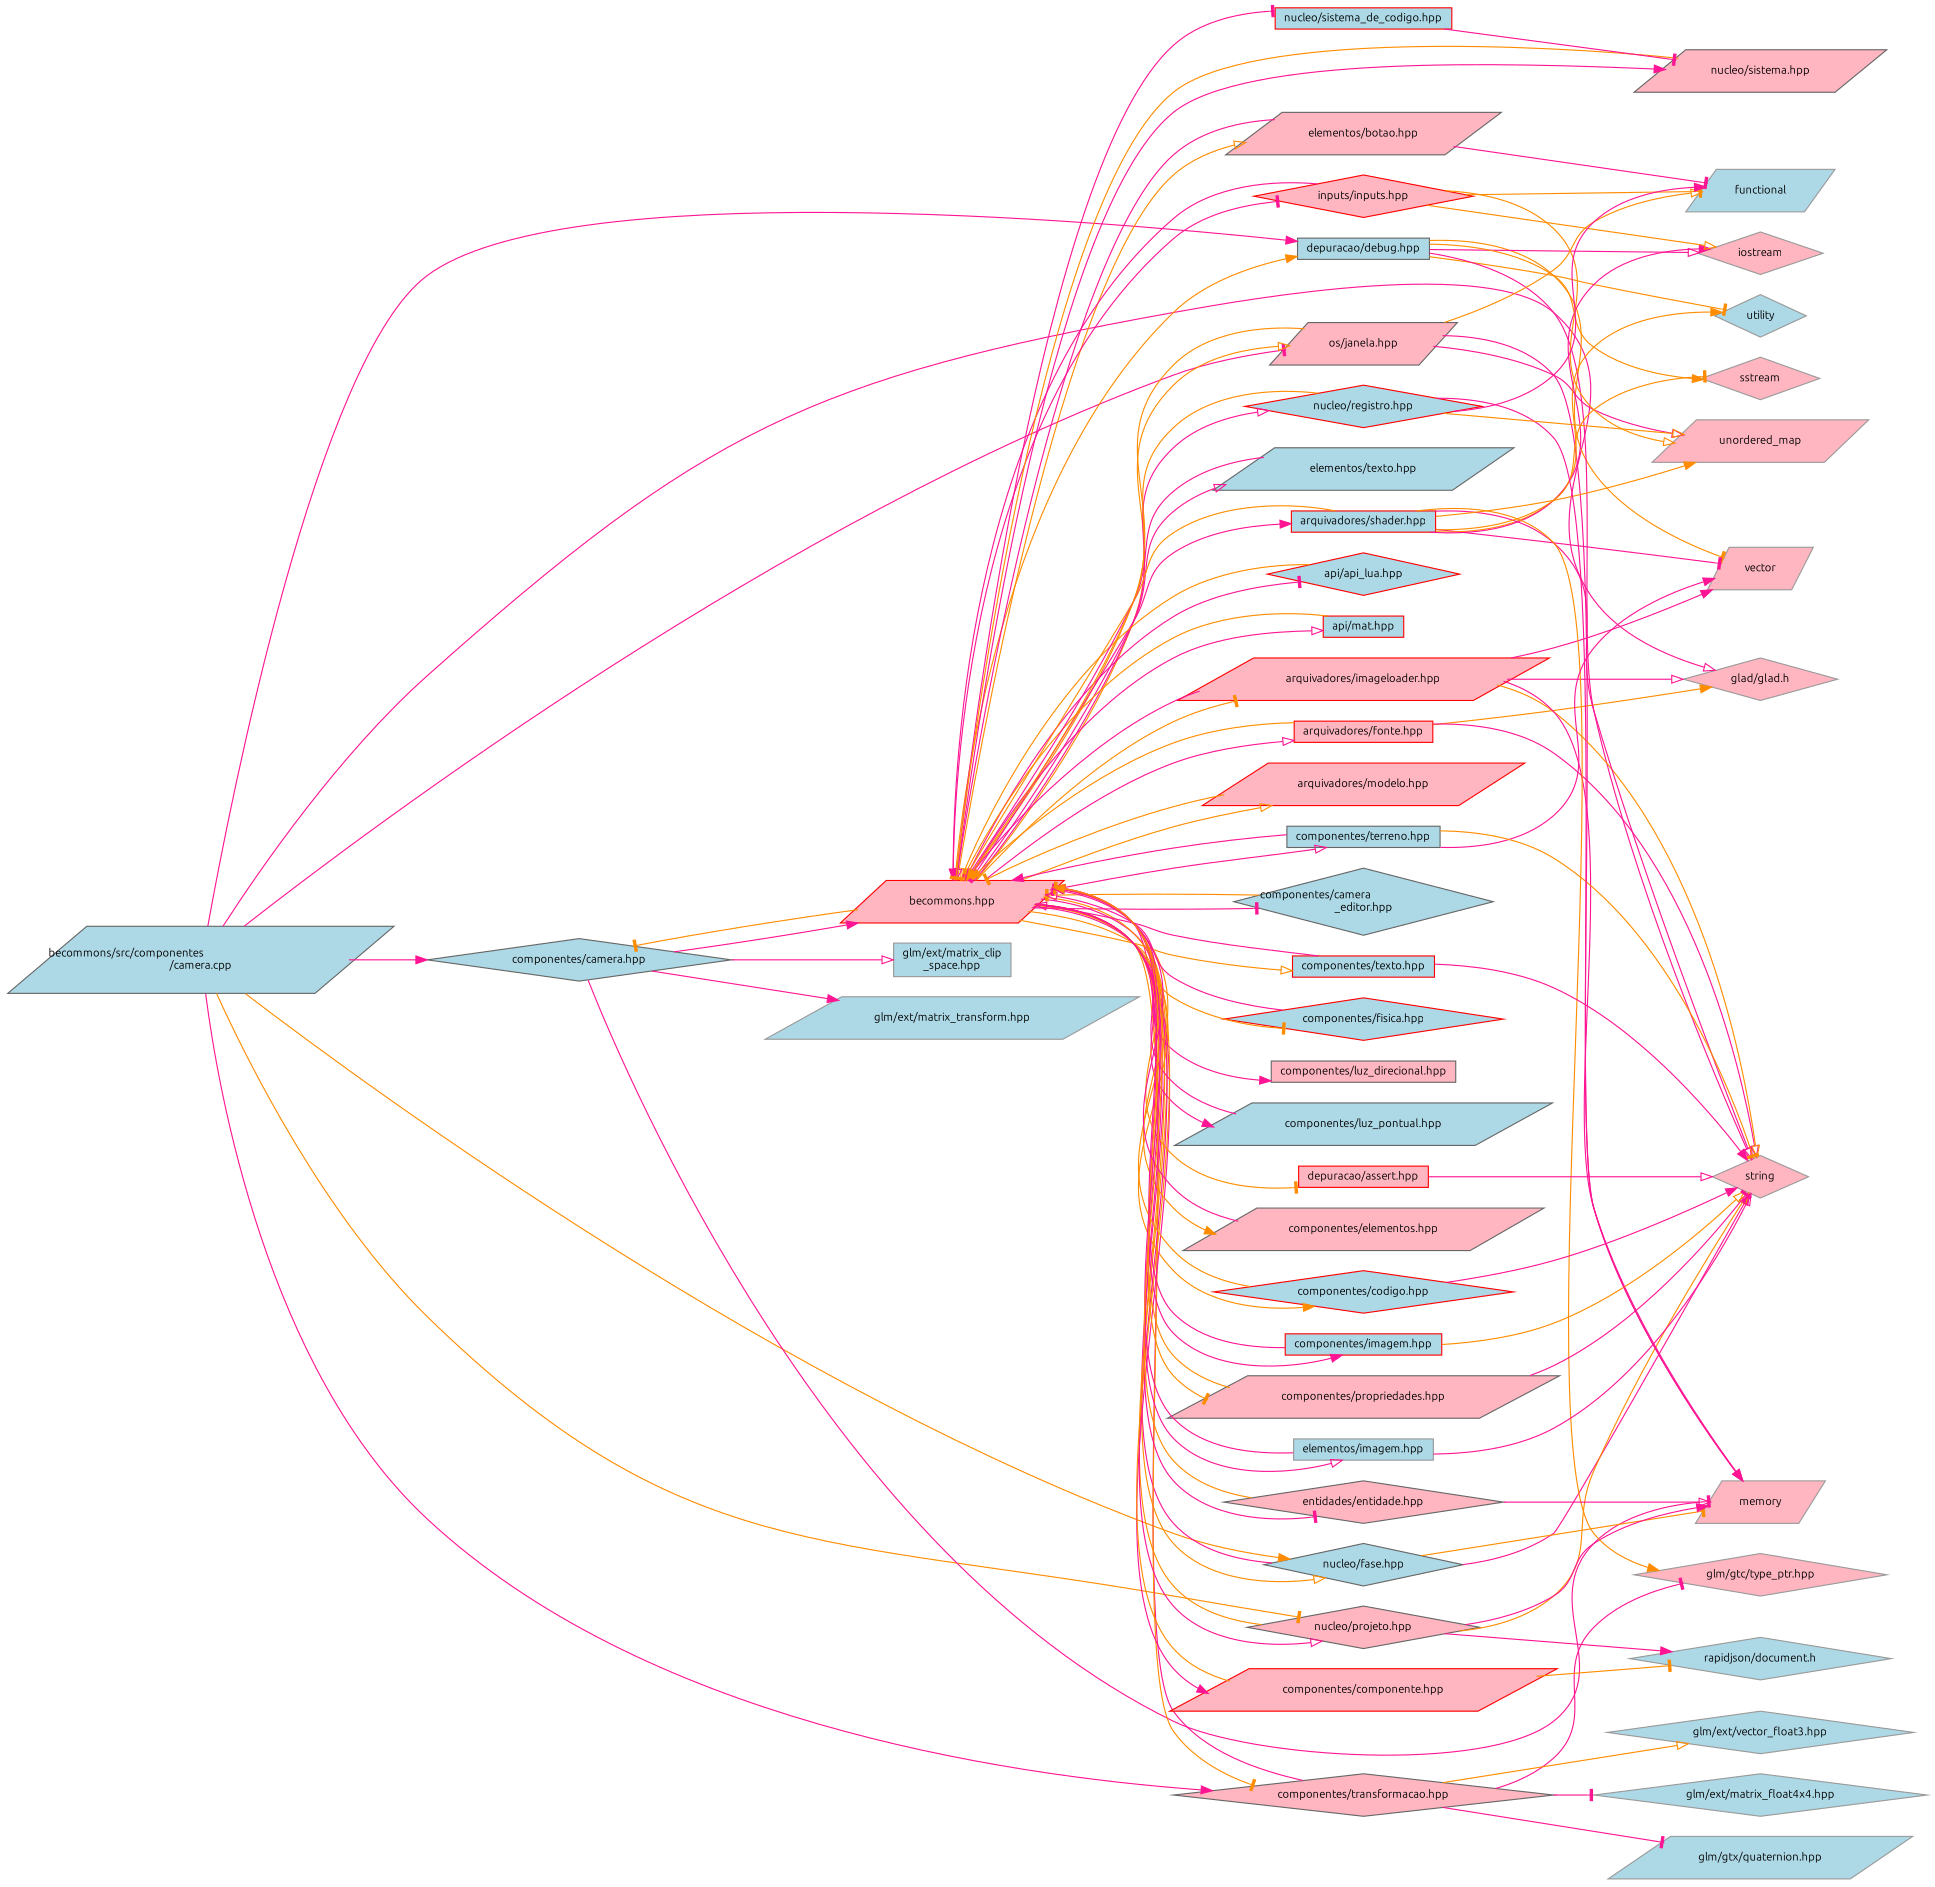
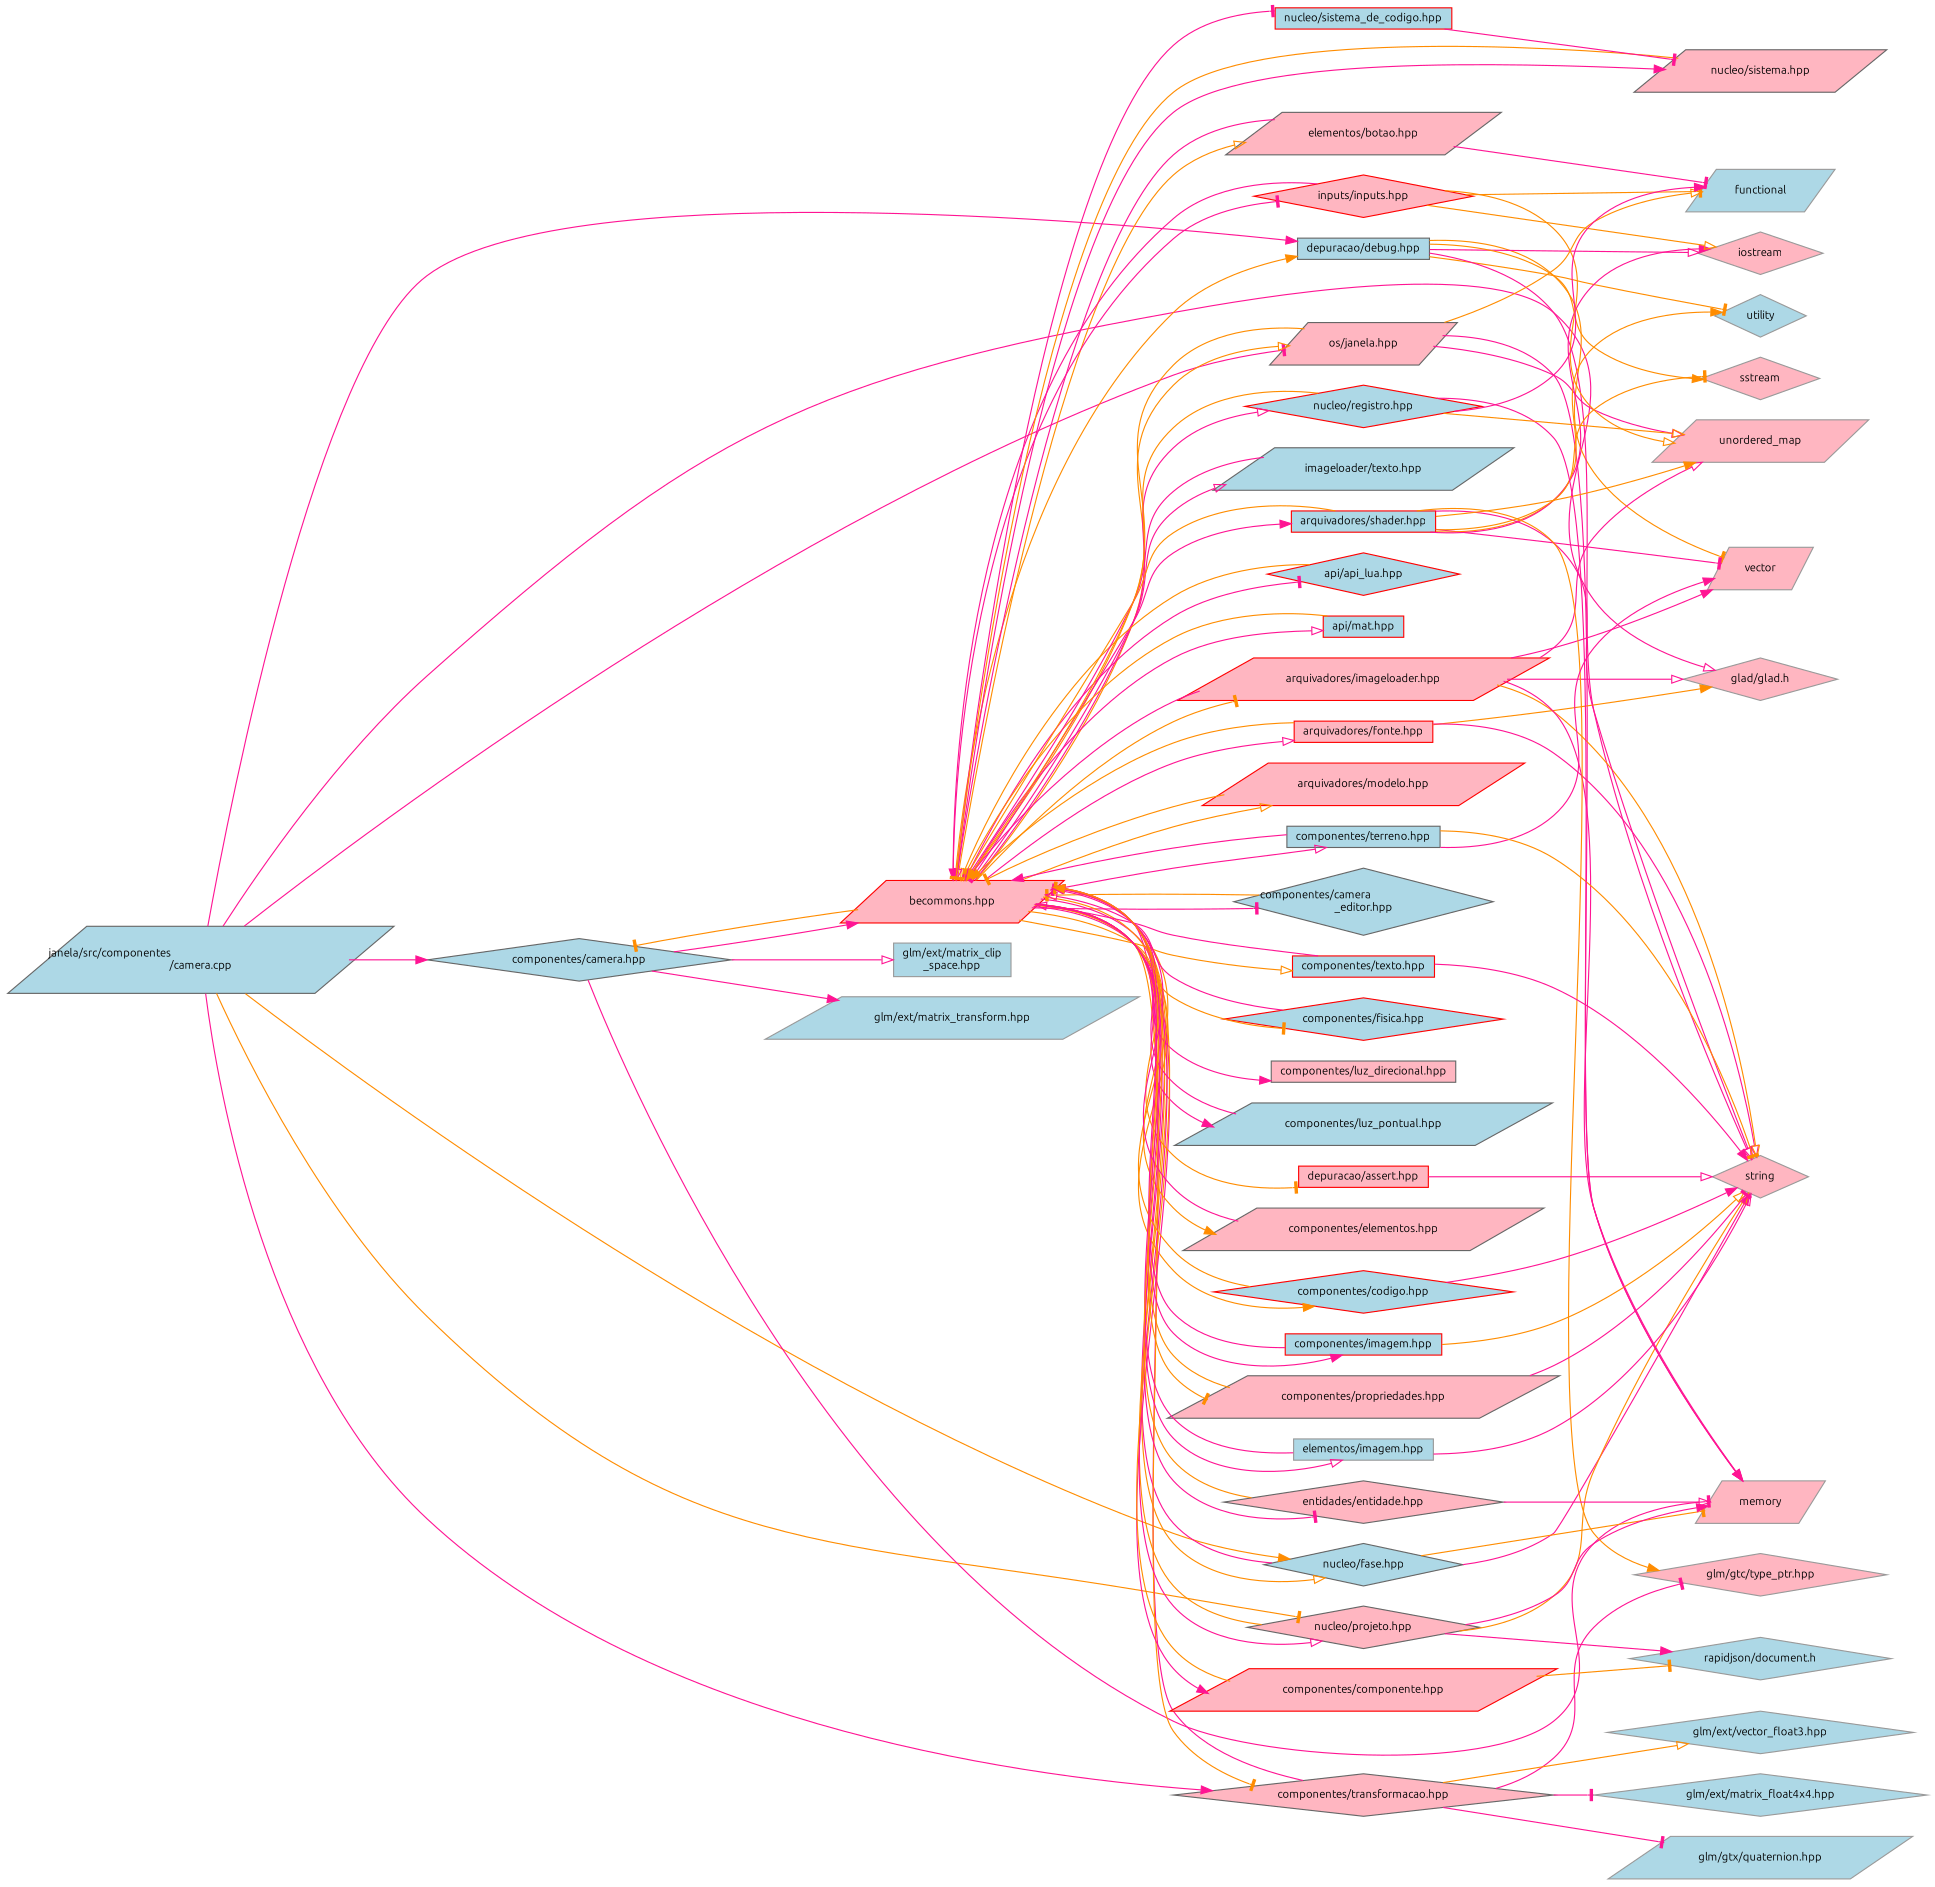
(1363, 469) -> (1363, 469)
none -> (1597, 534)
(201, 960) -> (201, 960)
